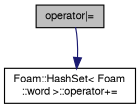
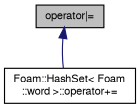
(77, 42) -> (62, 54)
